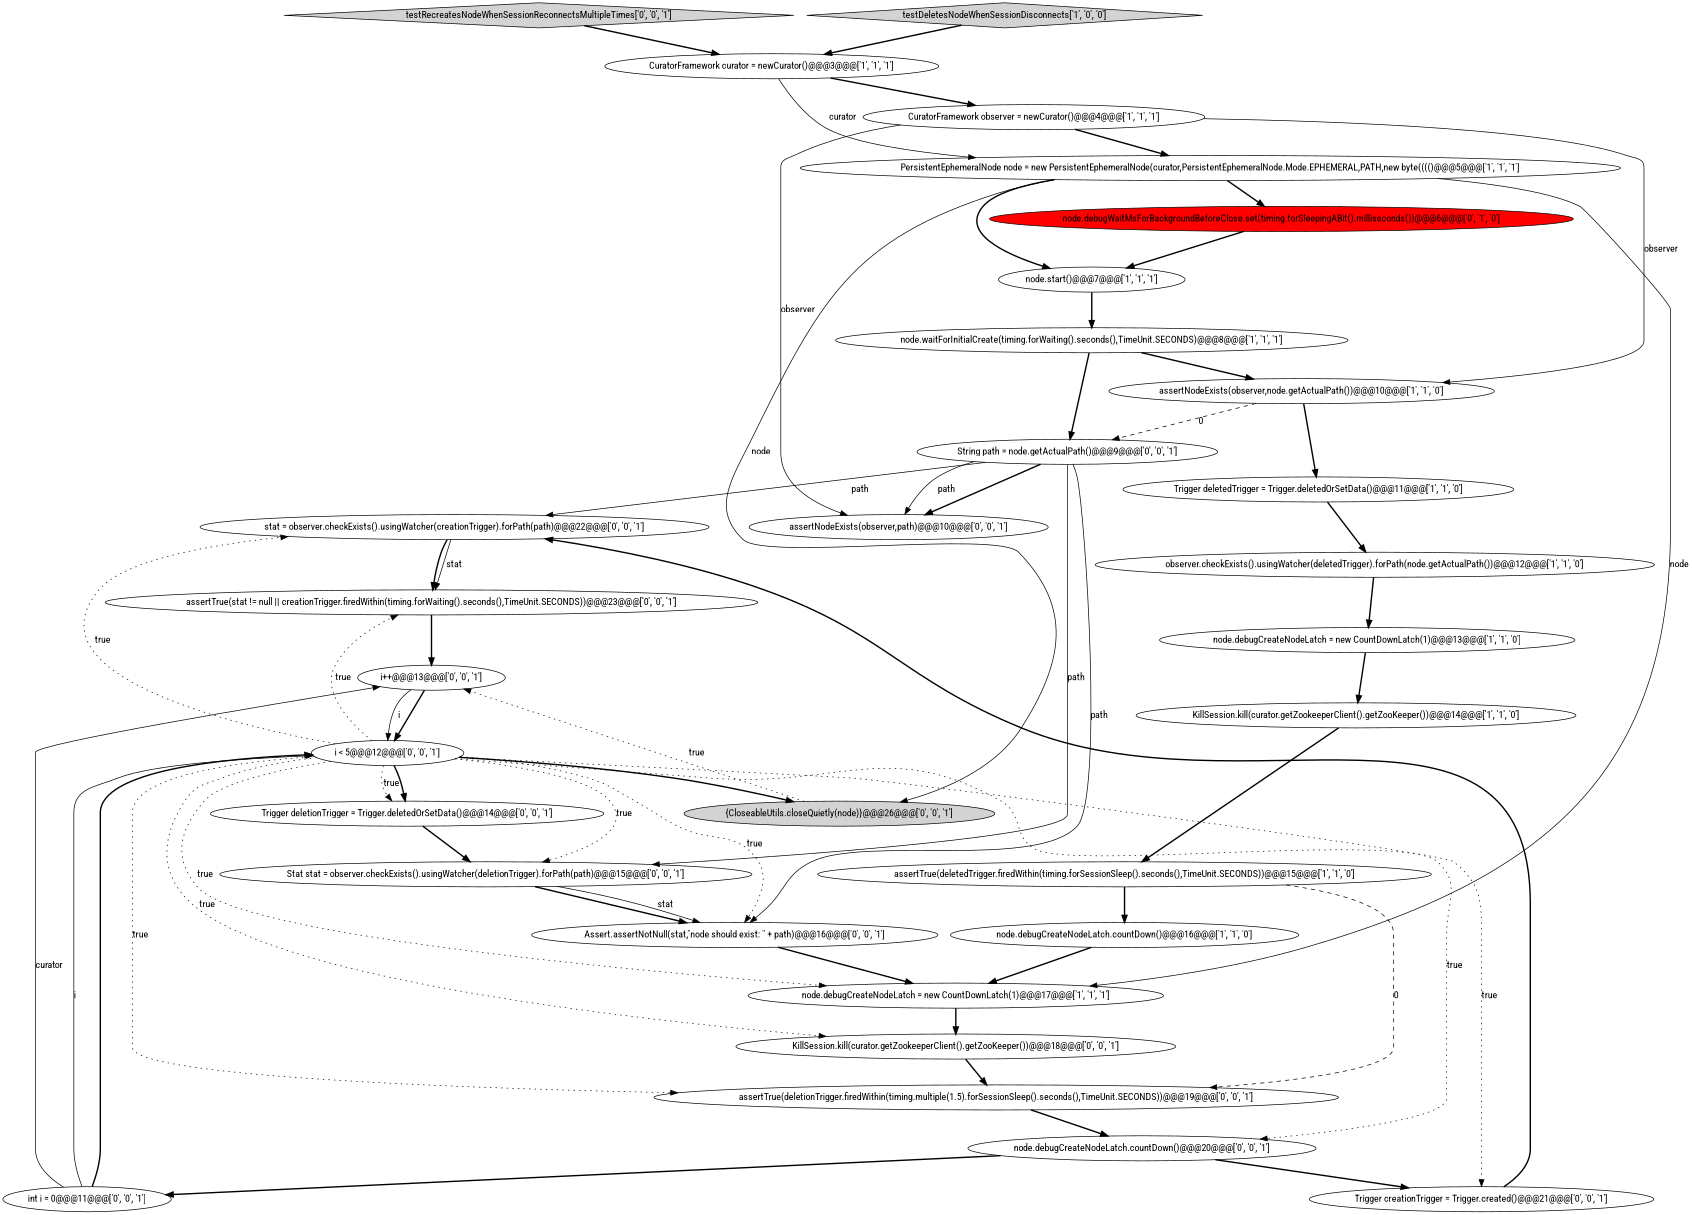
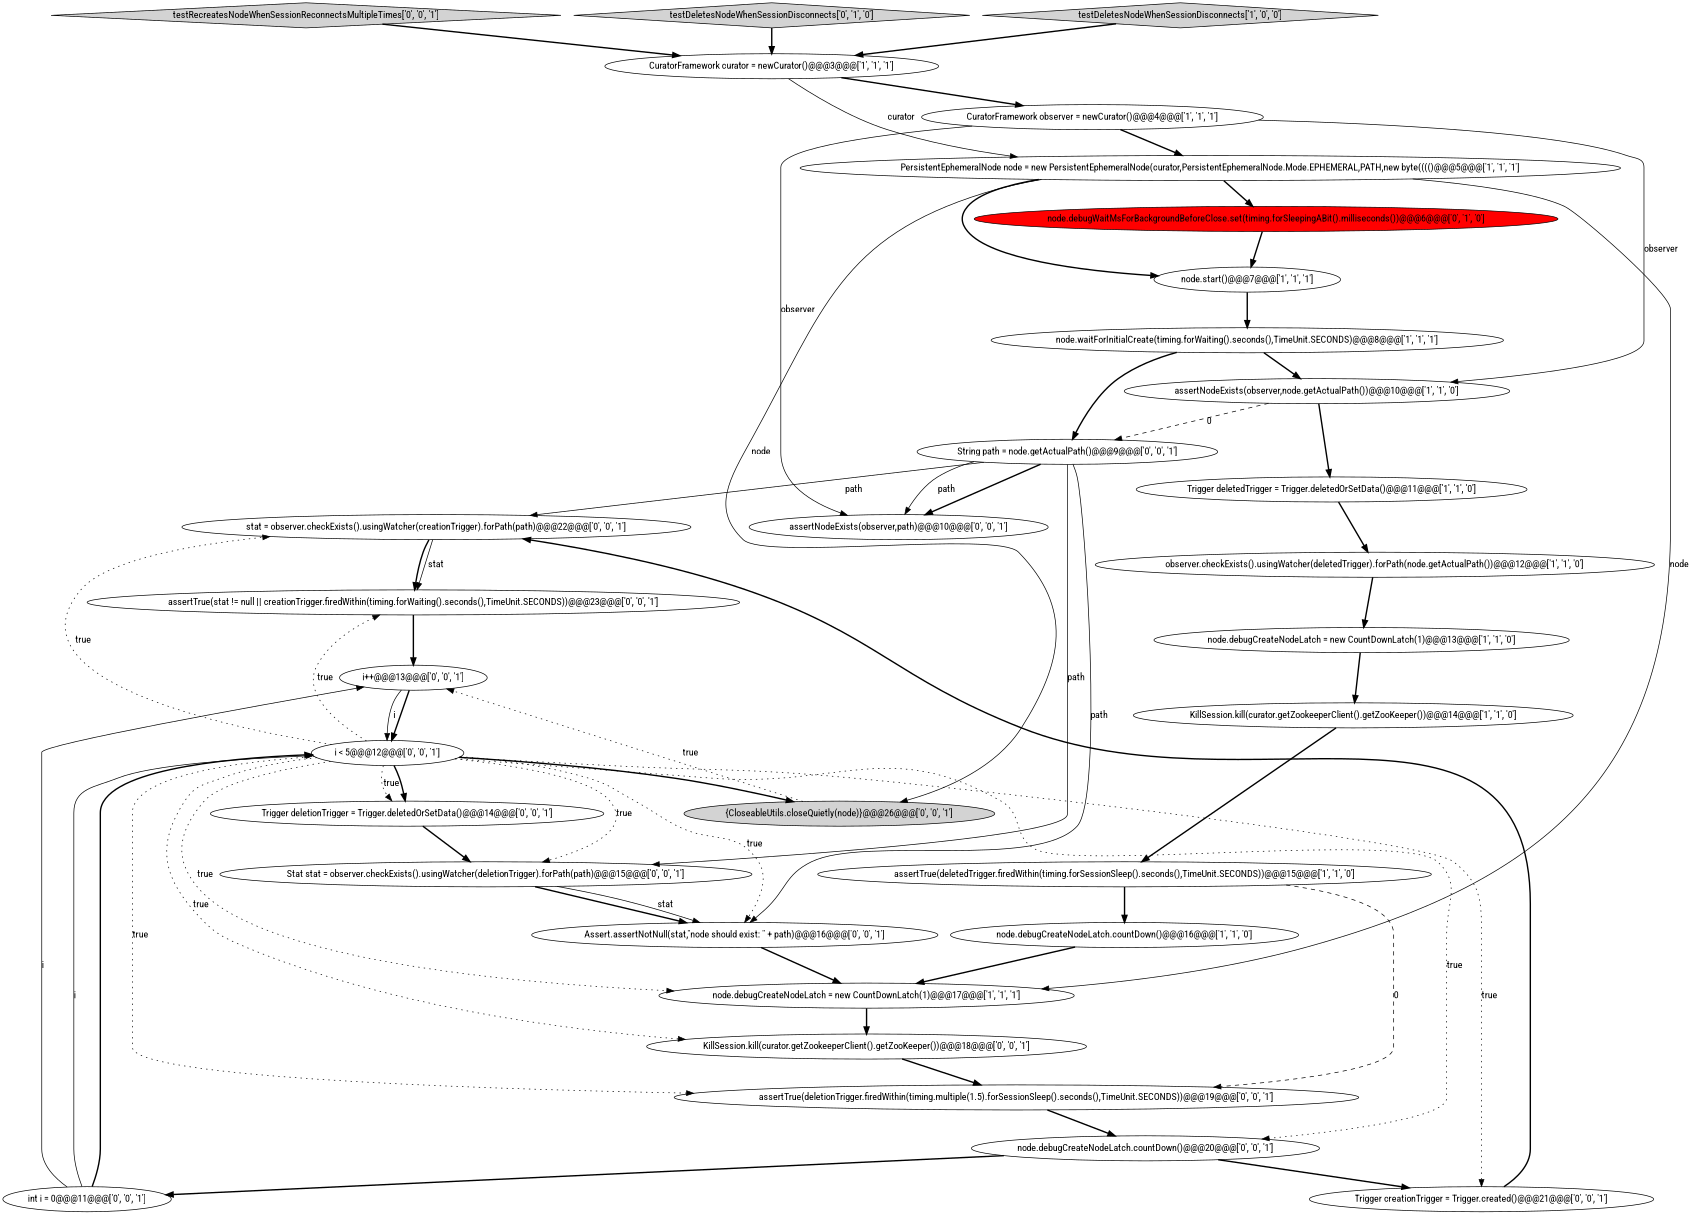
none -> (772, 15)
(49, 965) -> (43, 965)
